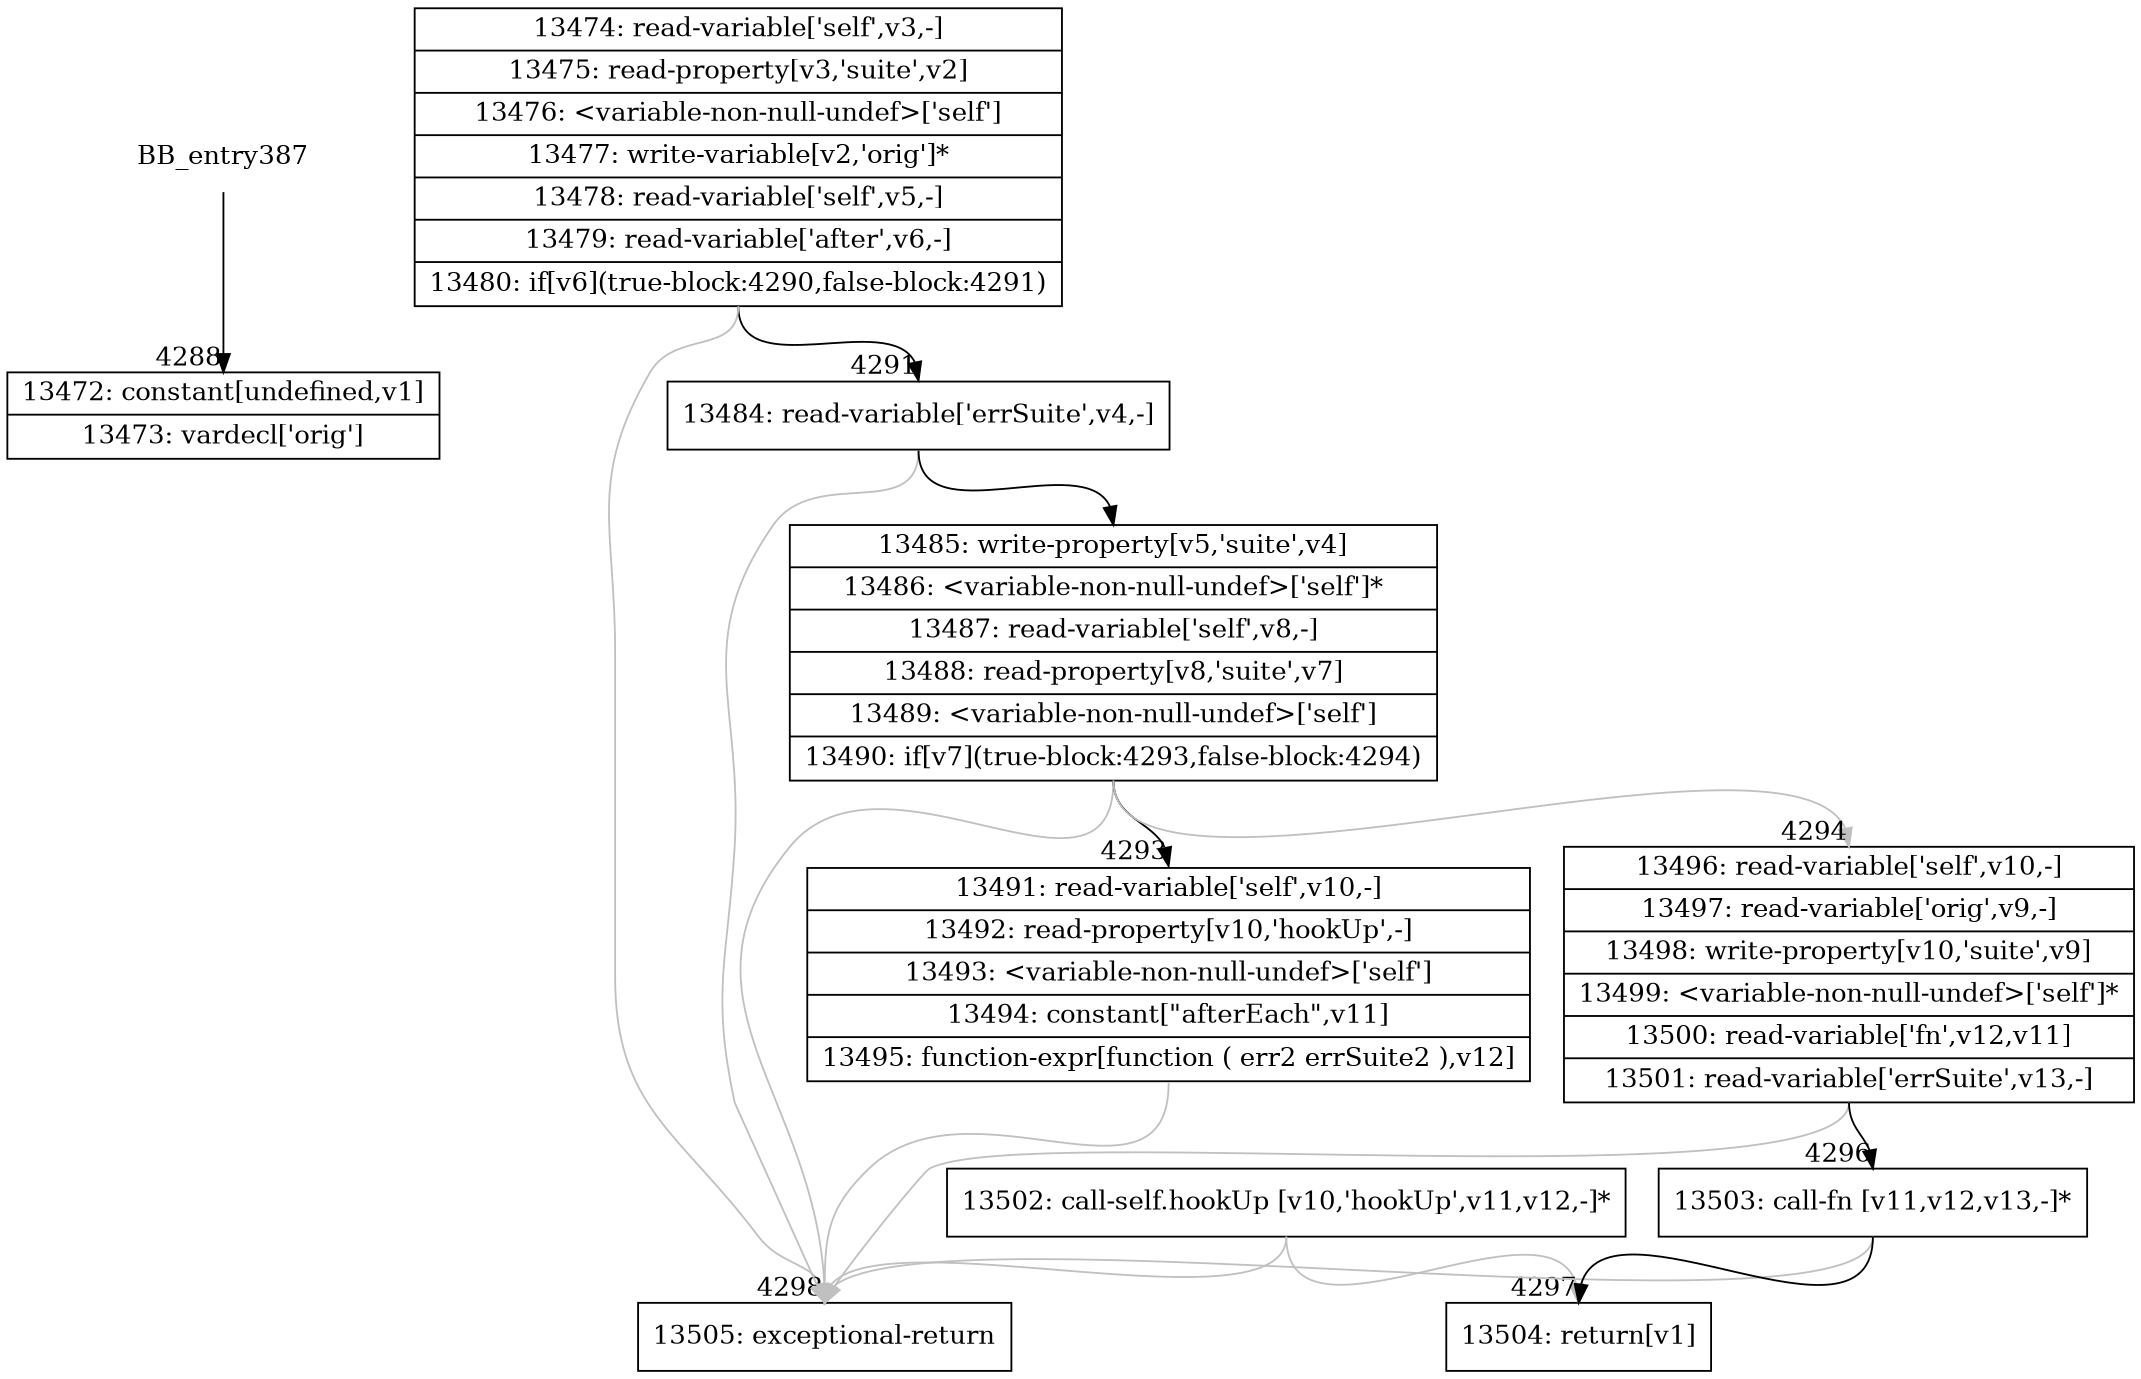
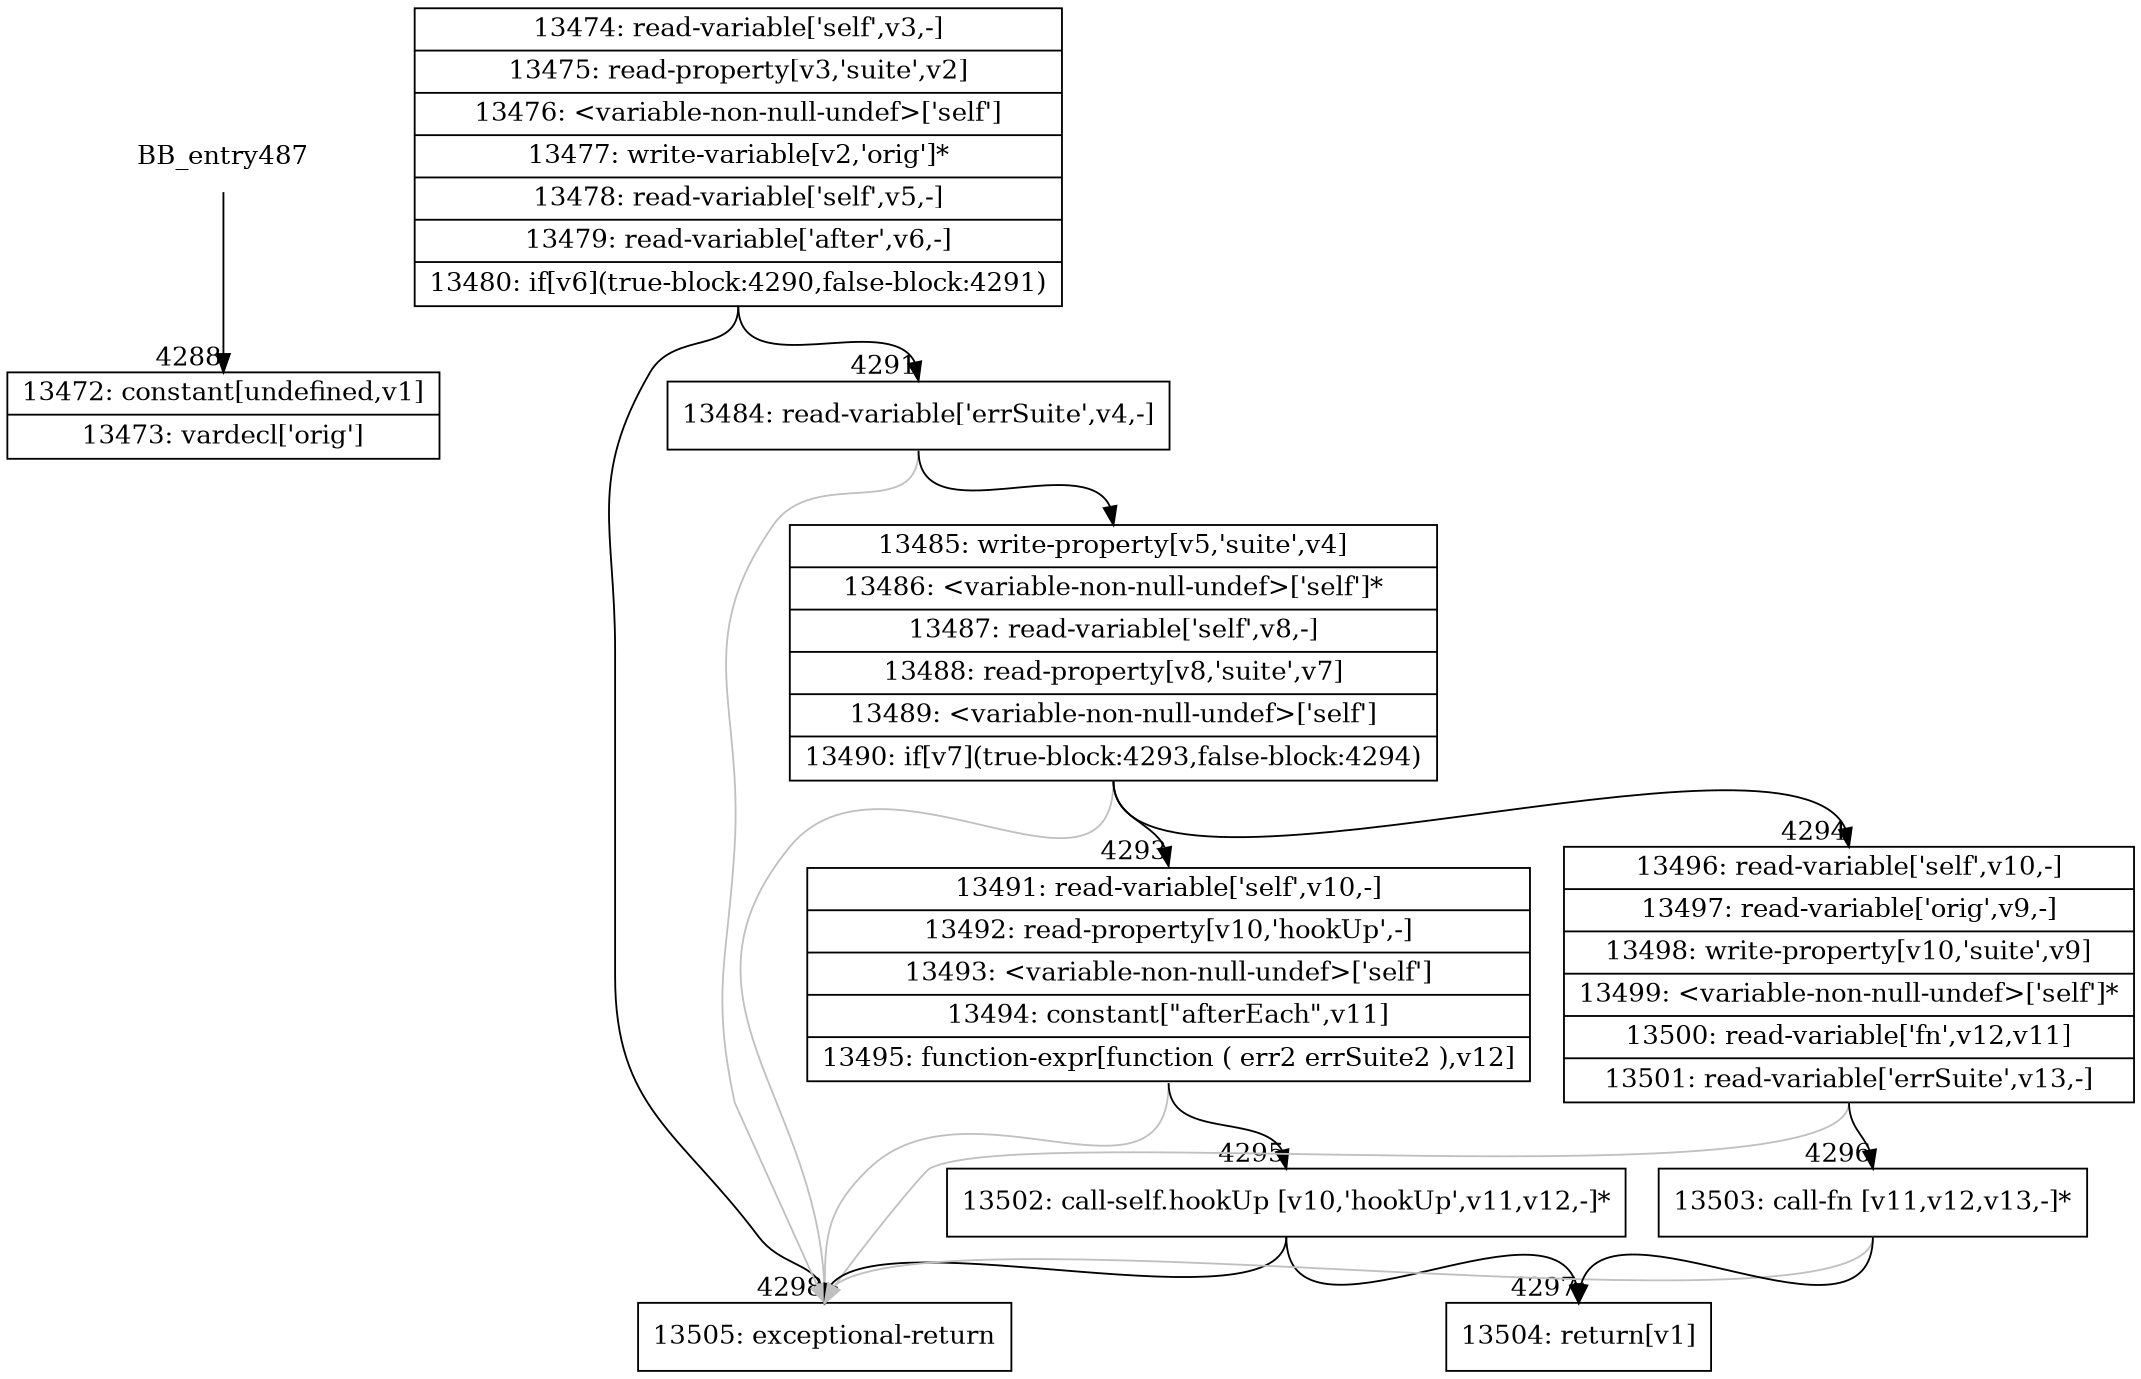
(223, 157) -> (223, 157)
(615, 805) -> (615, 805)
(1473, 815) -> (1473, 815)
none -> (1218, 1124)
(1464, 1263) -> (1464, 1263)
(1076, 1271) -> (1076, 1271)
